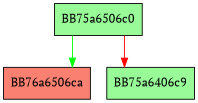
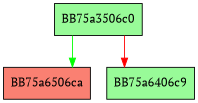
(98, 19) -> (98, 19)
(47, 83) -> (47, 83)
